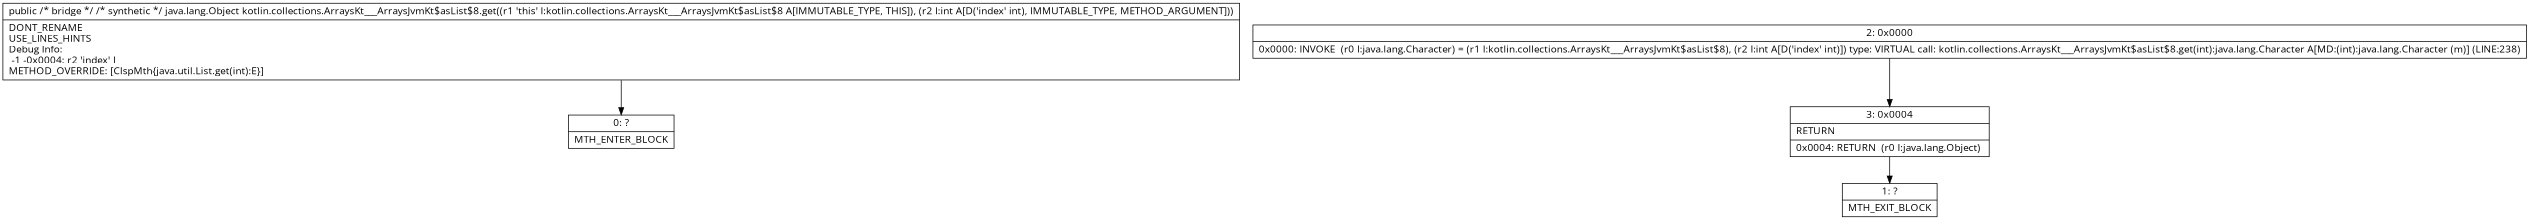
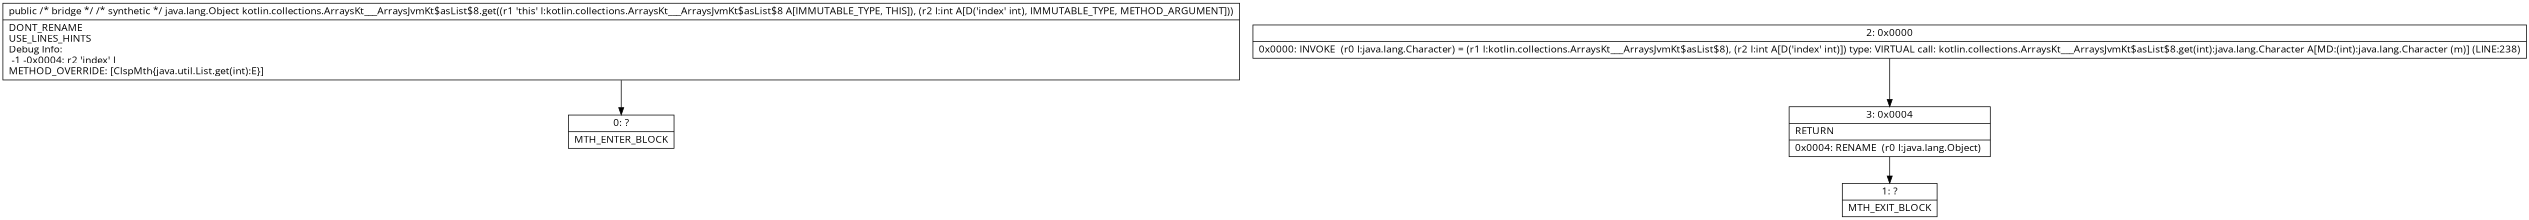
(1890, 148) -> (1890, 148)
